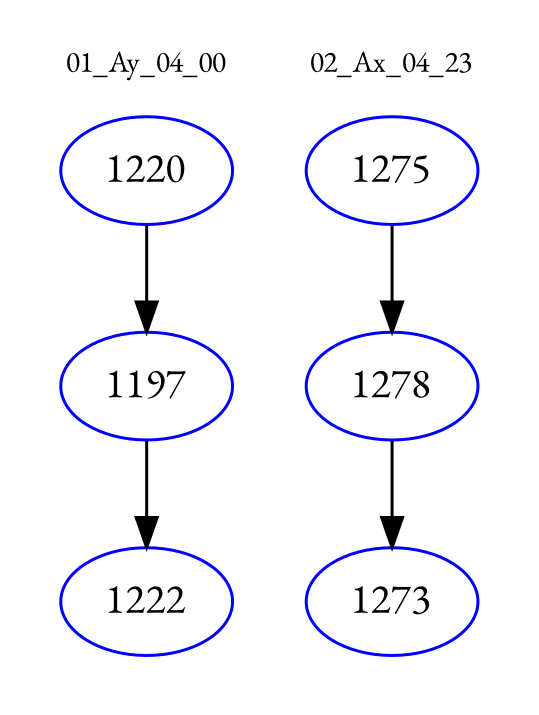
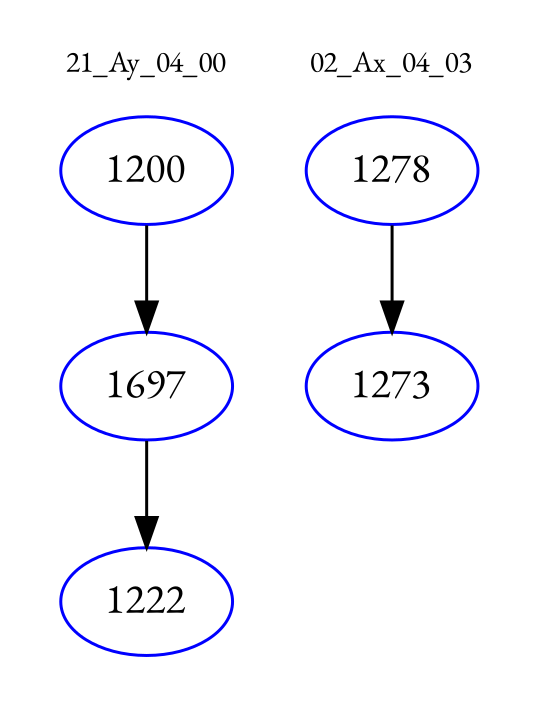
(147, 64) -> (147, 64)
(392, 64) -> (392, 64)
(147, 171) -> (147, 171)
(392, 171) -> none
(147, 386) -> (147, 386)
